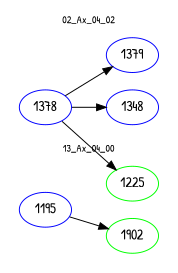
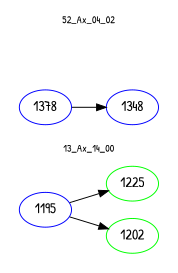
(89, 21) -> (89, 21)
(132, 55) -> none
(90, 147) -> (84, 198)
(89, 149) -> (89, 149)
(132, 236) -> (132, 236)
